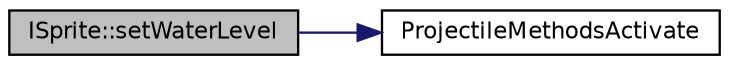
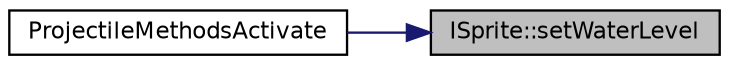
(328, 33) -> (377, 33)
